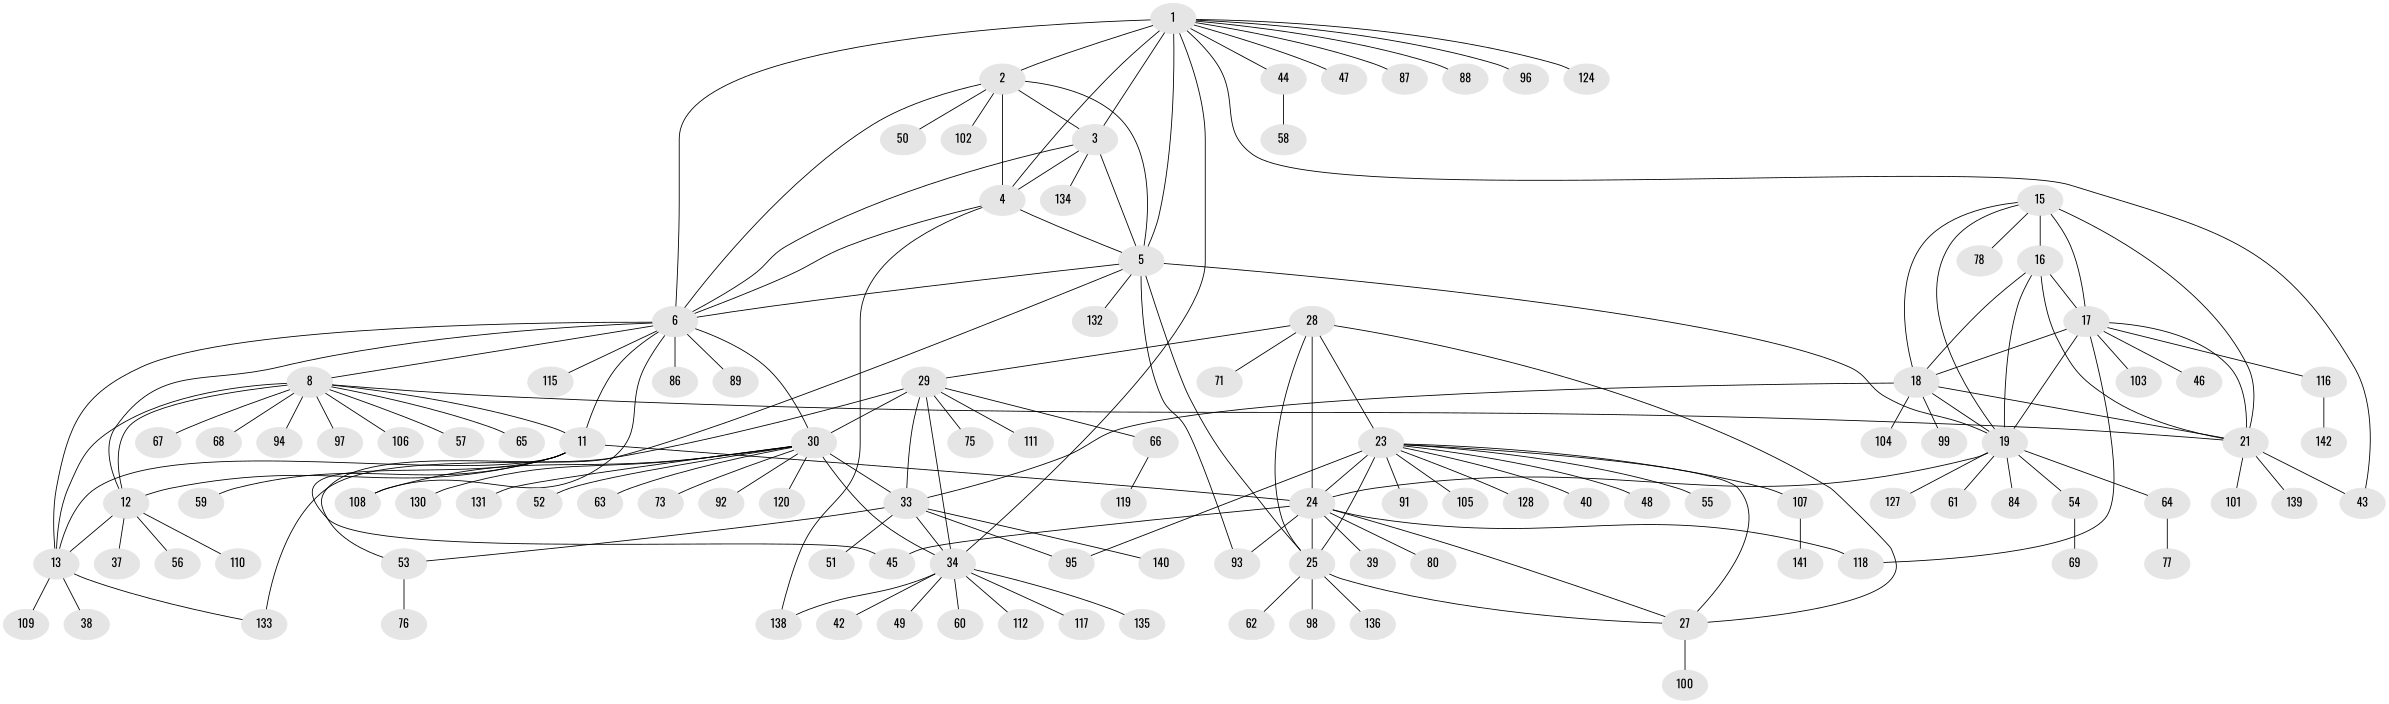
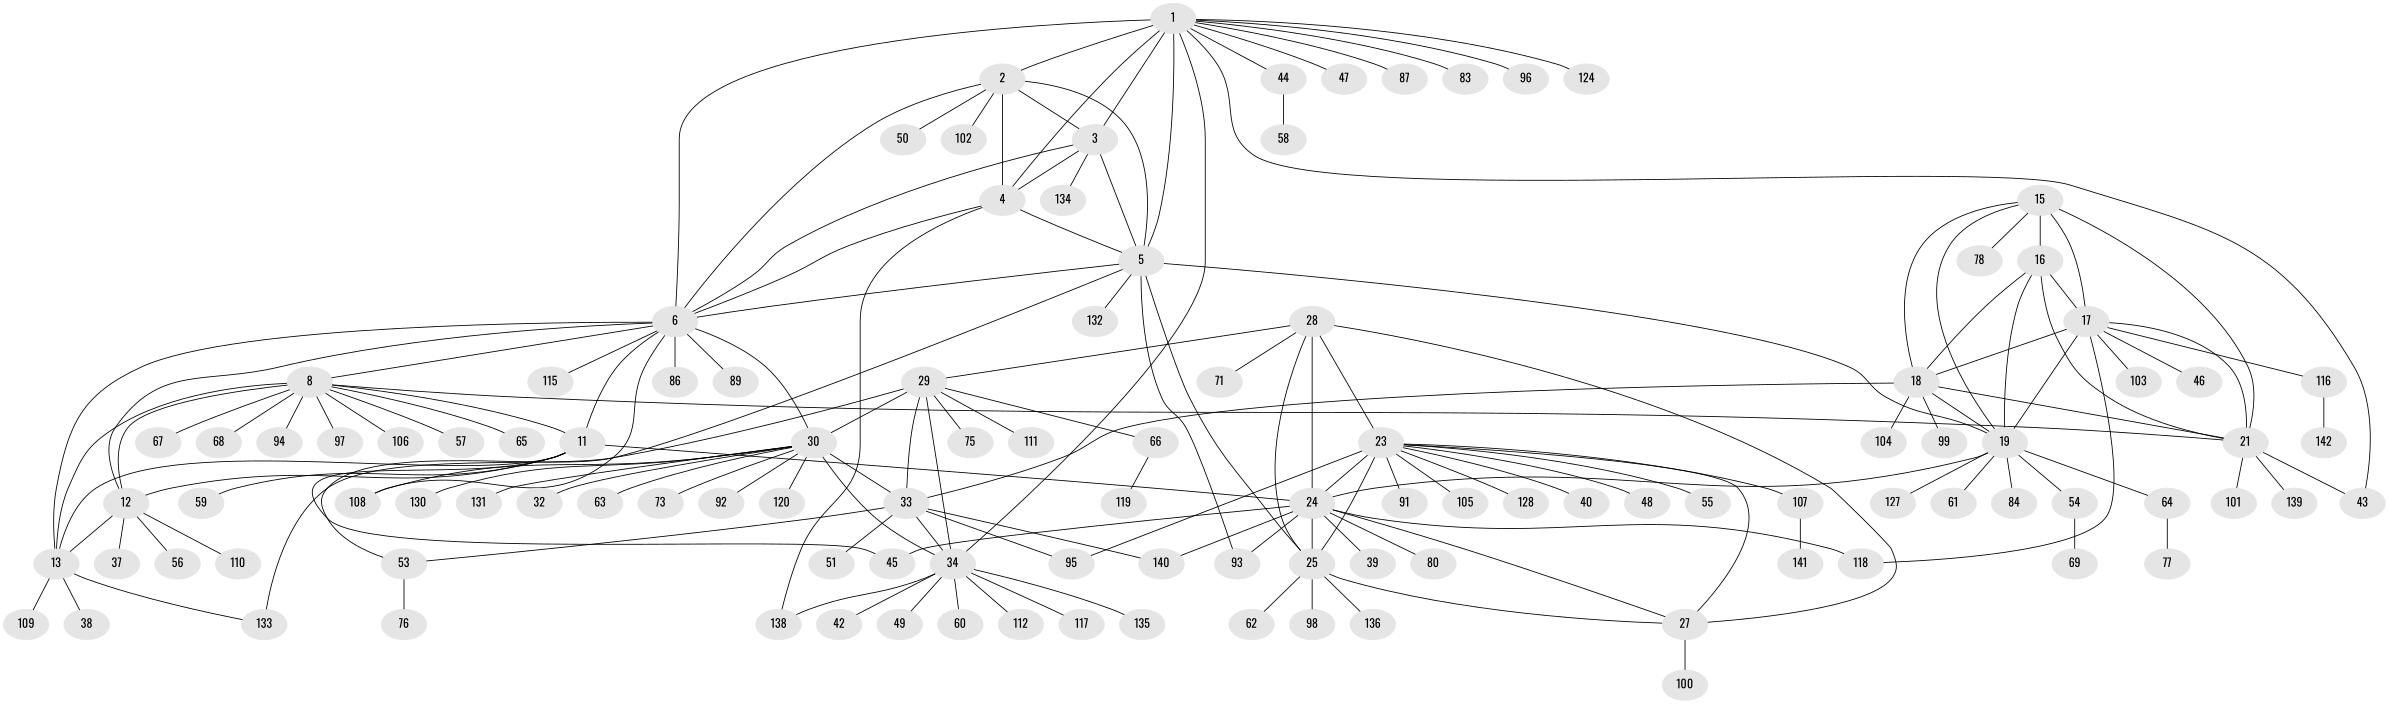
(1465, 79) -> (1465, 79)
(540, 503) -> (540, 503)
none -> (1237, 534)
